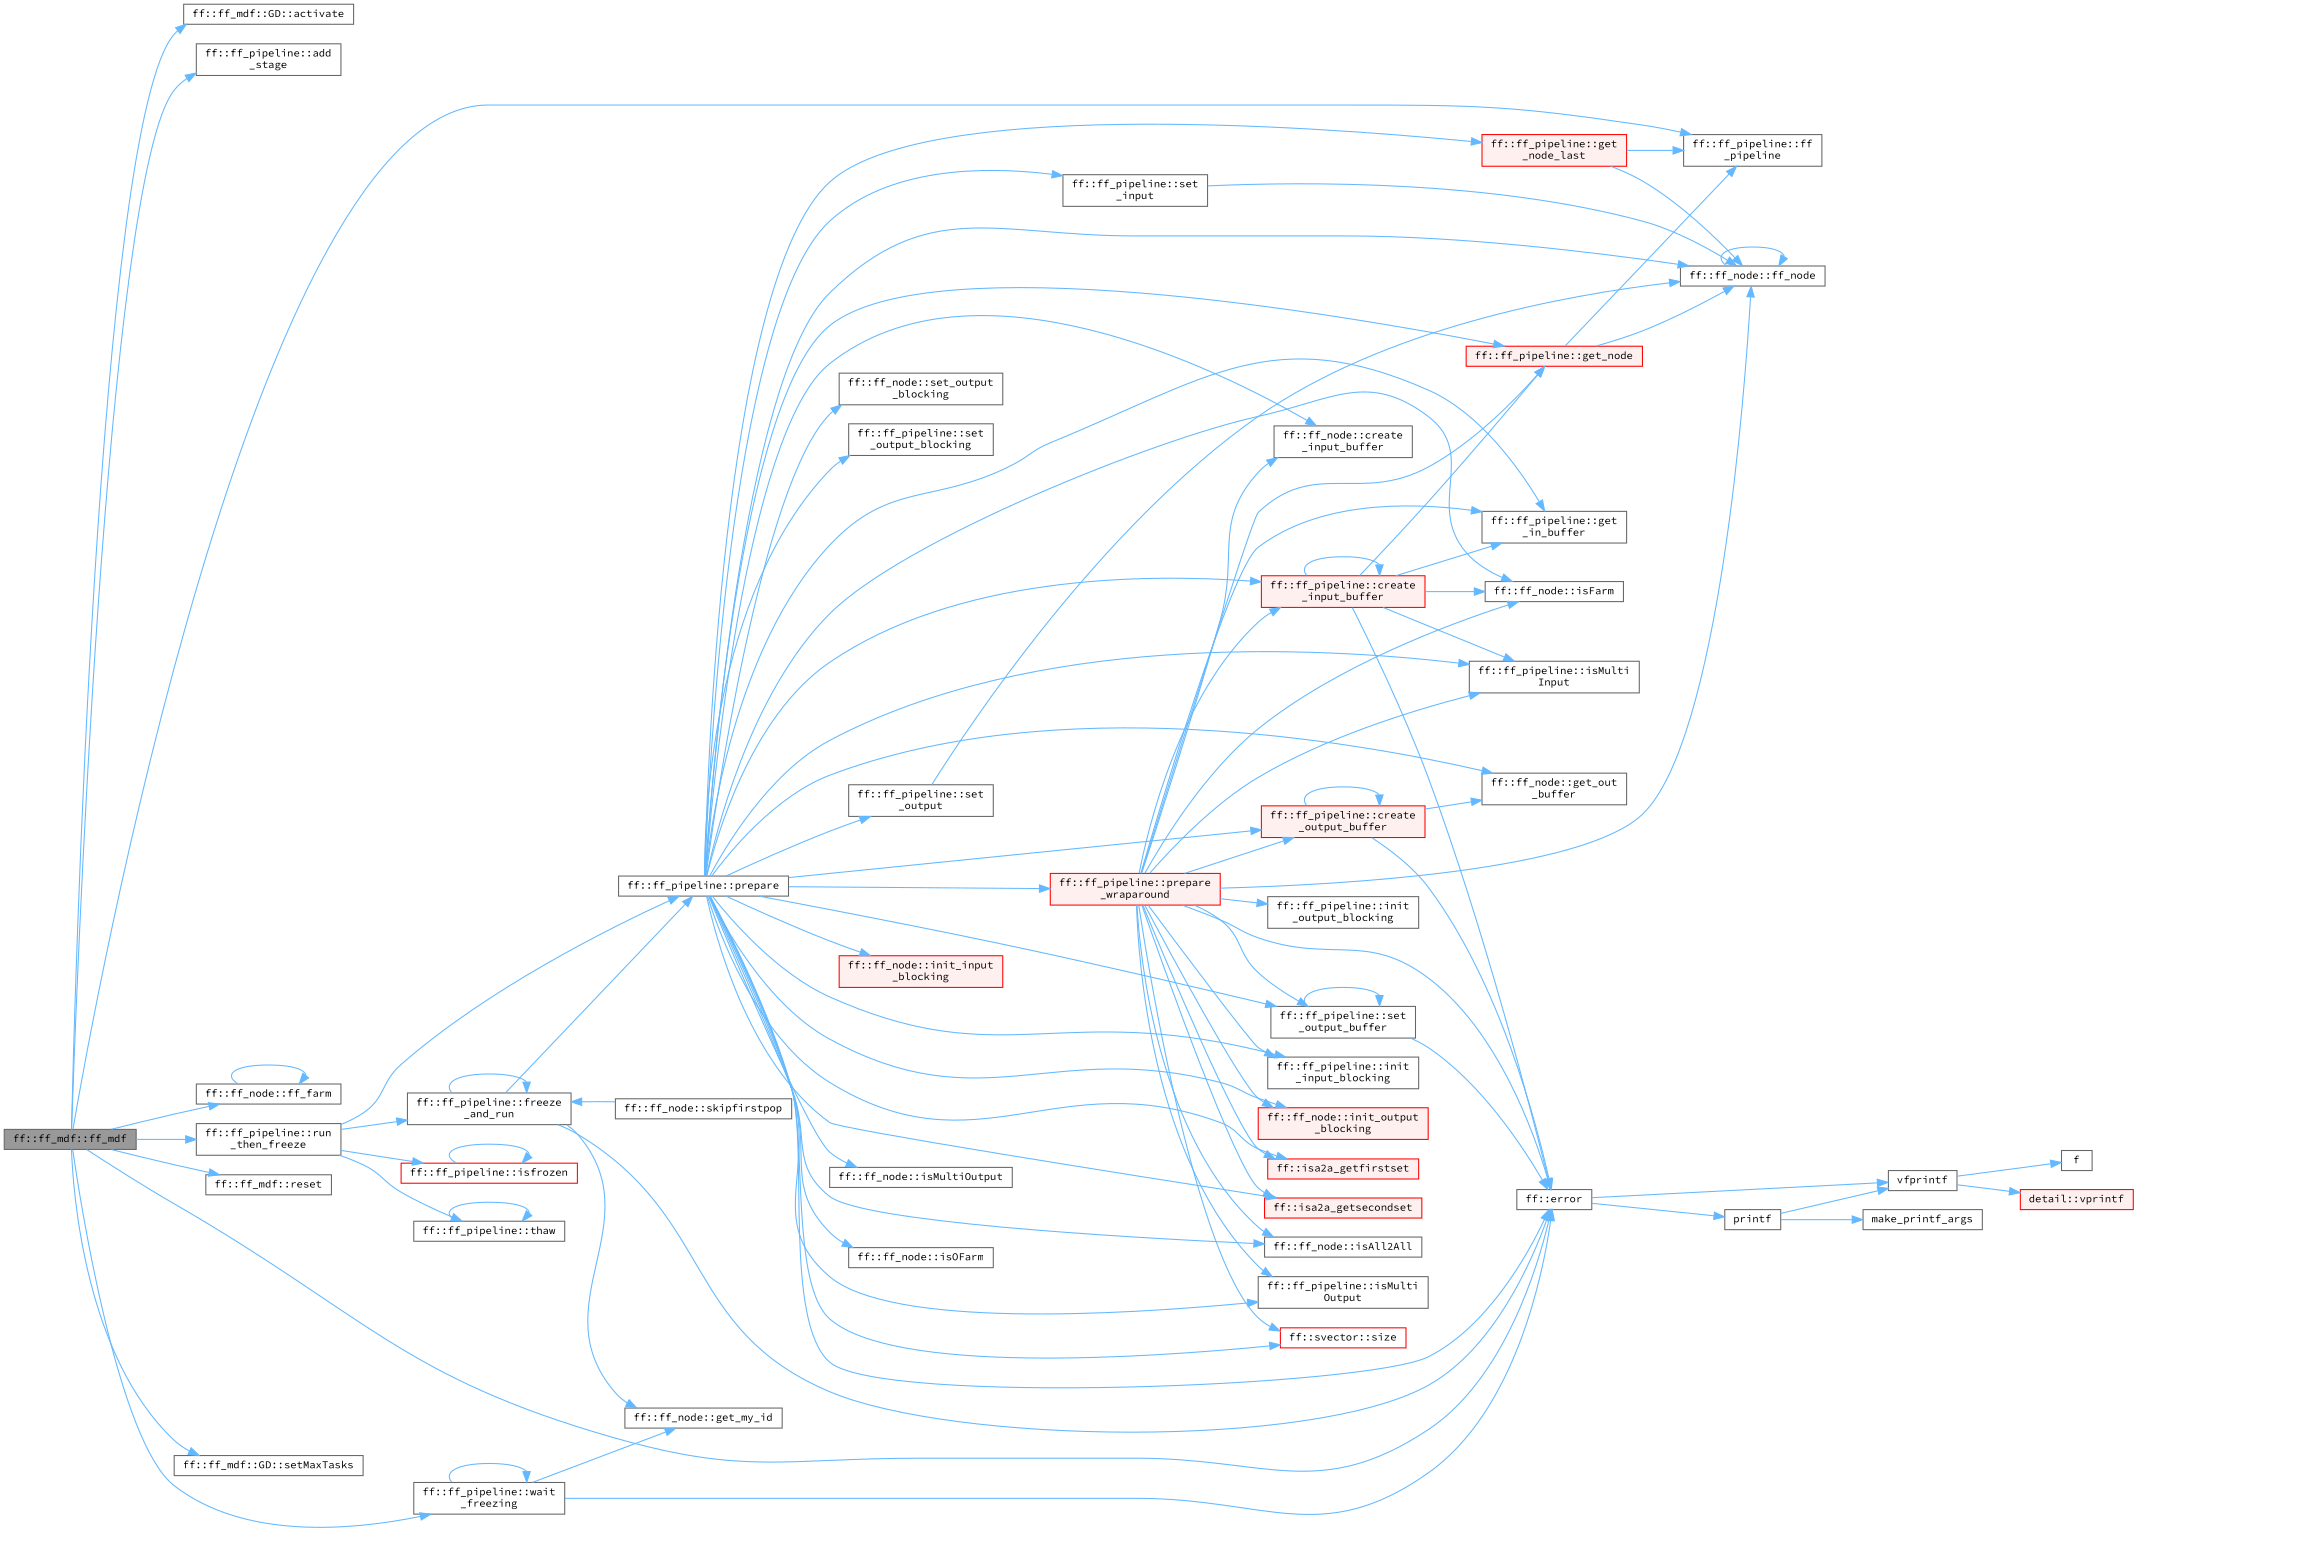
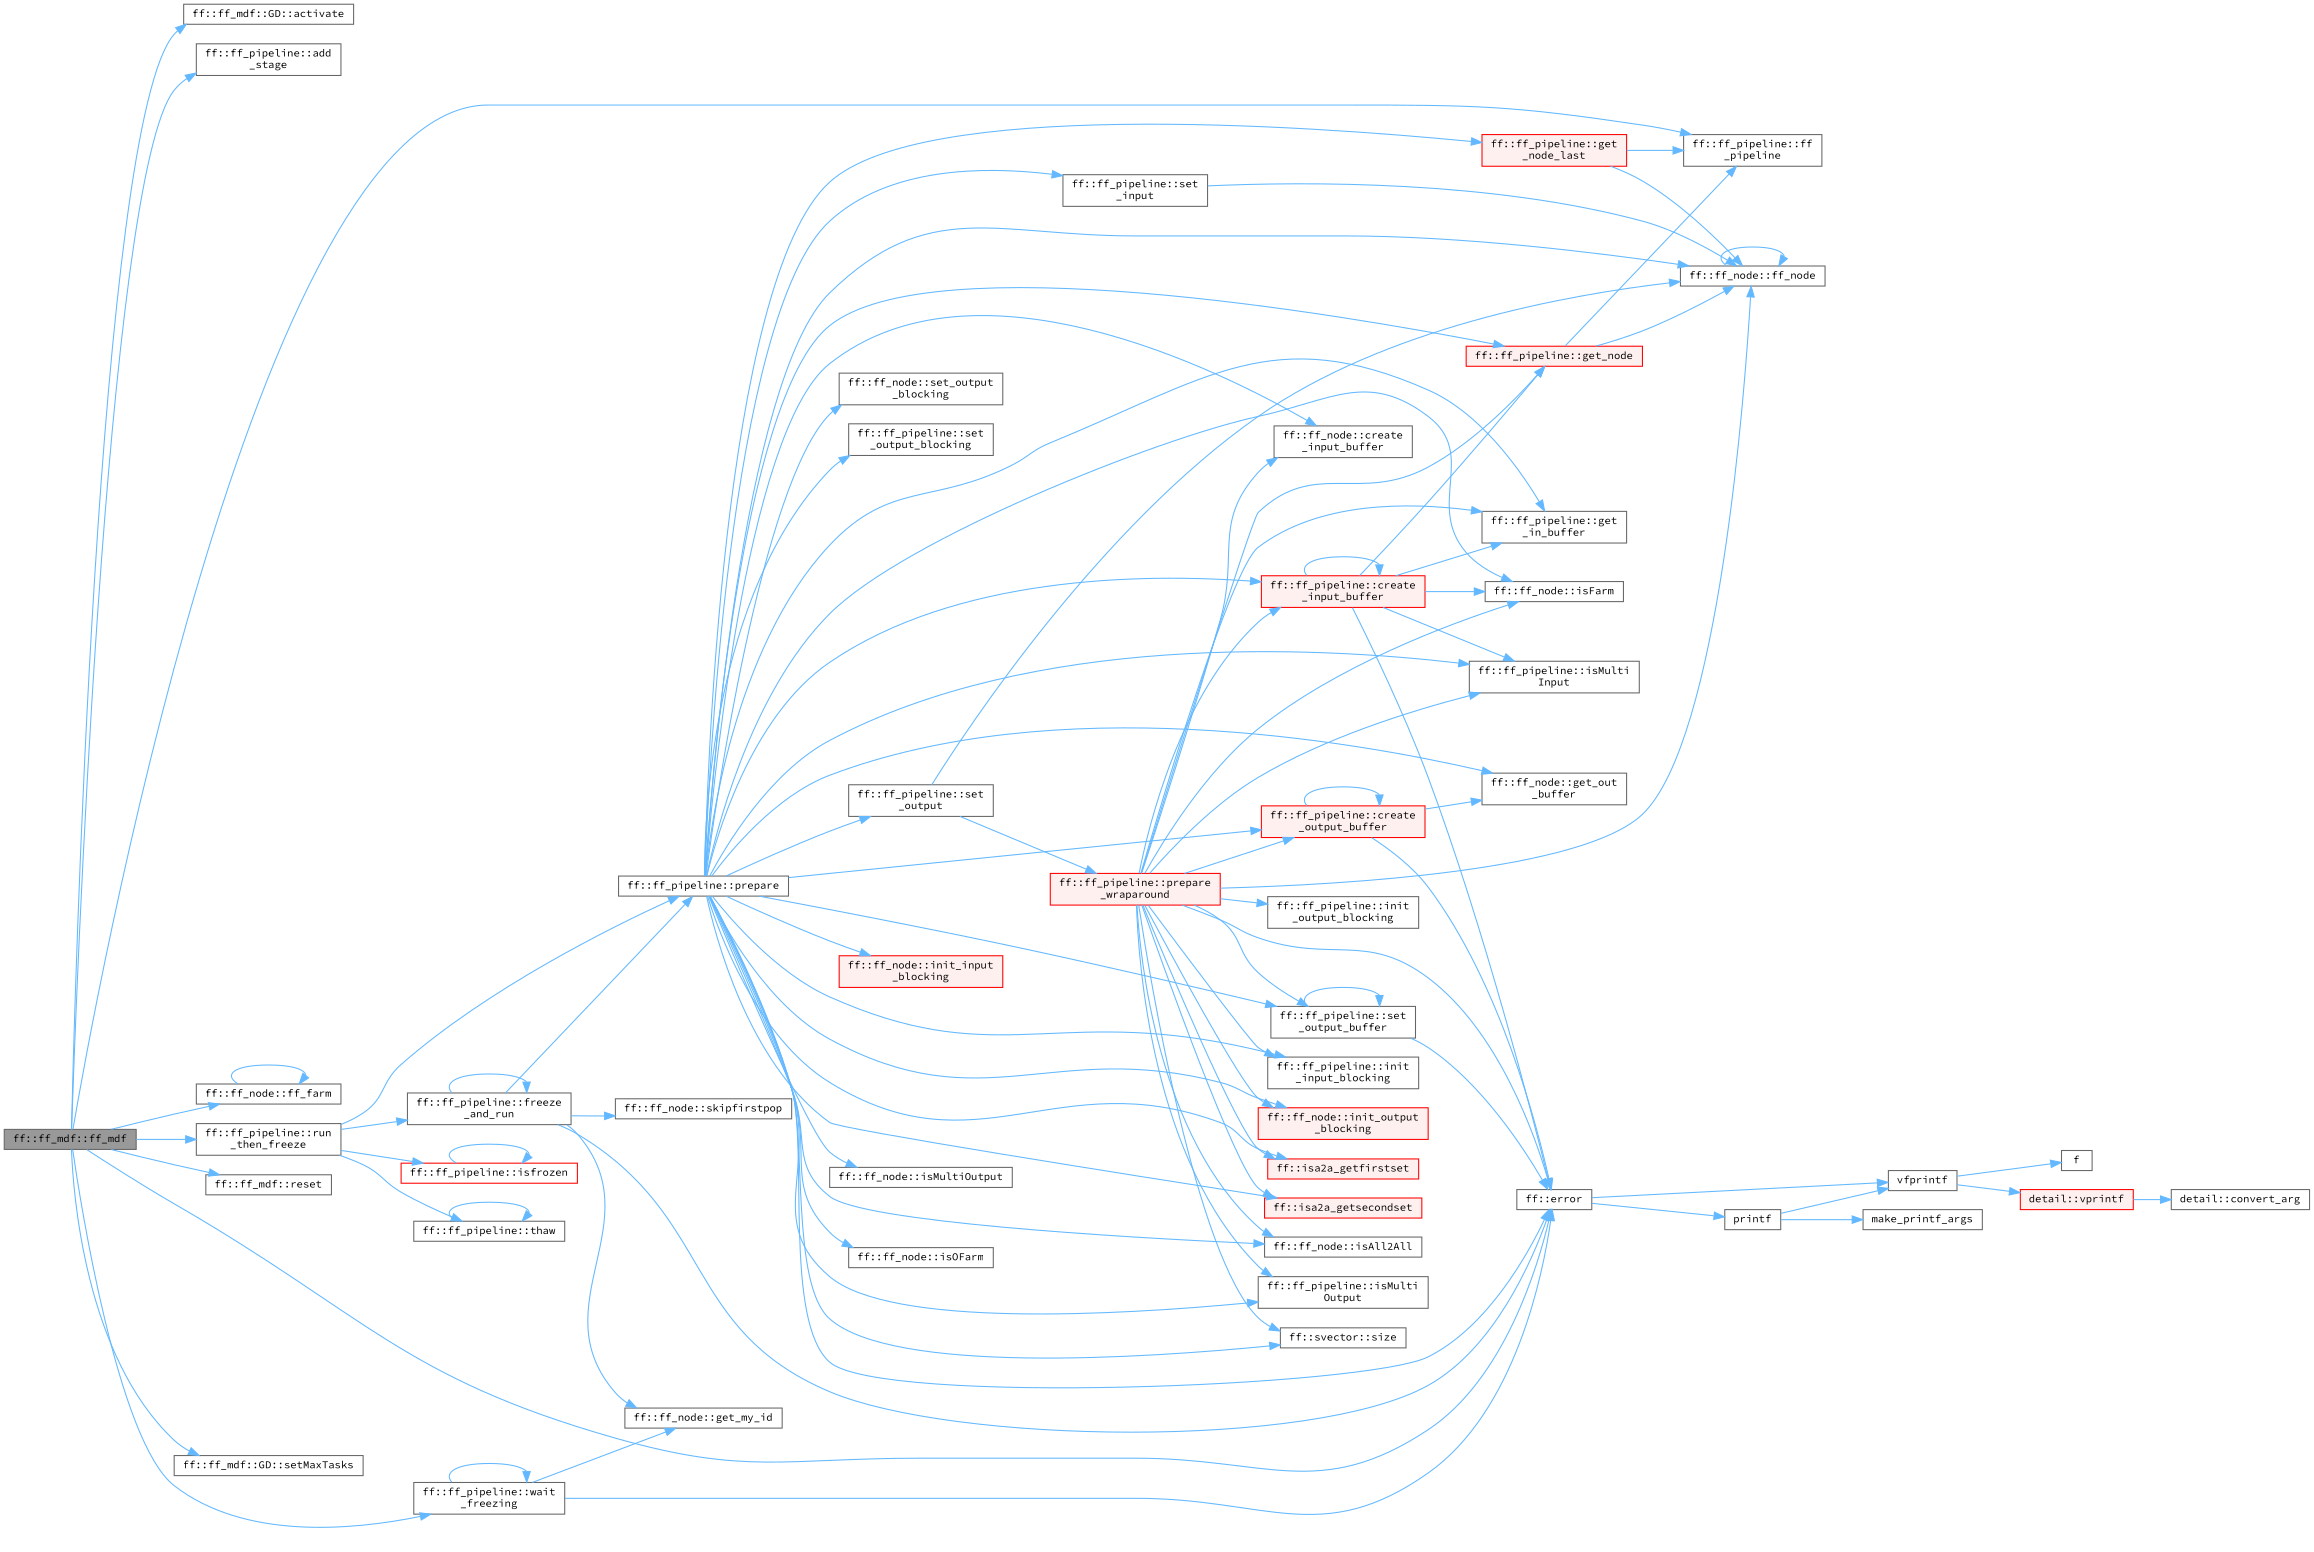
(914, 888) -> (1023, 843)
(598, 1102) -> (588, 1116)
none -> (2240, 1200)
(1343, 1338) -> (1343, 1338)
